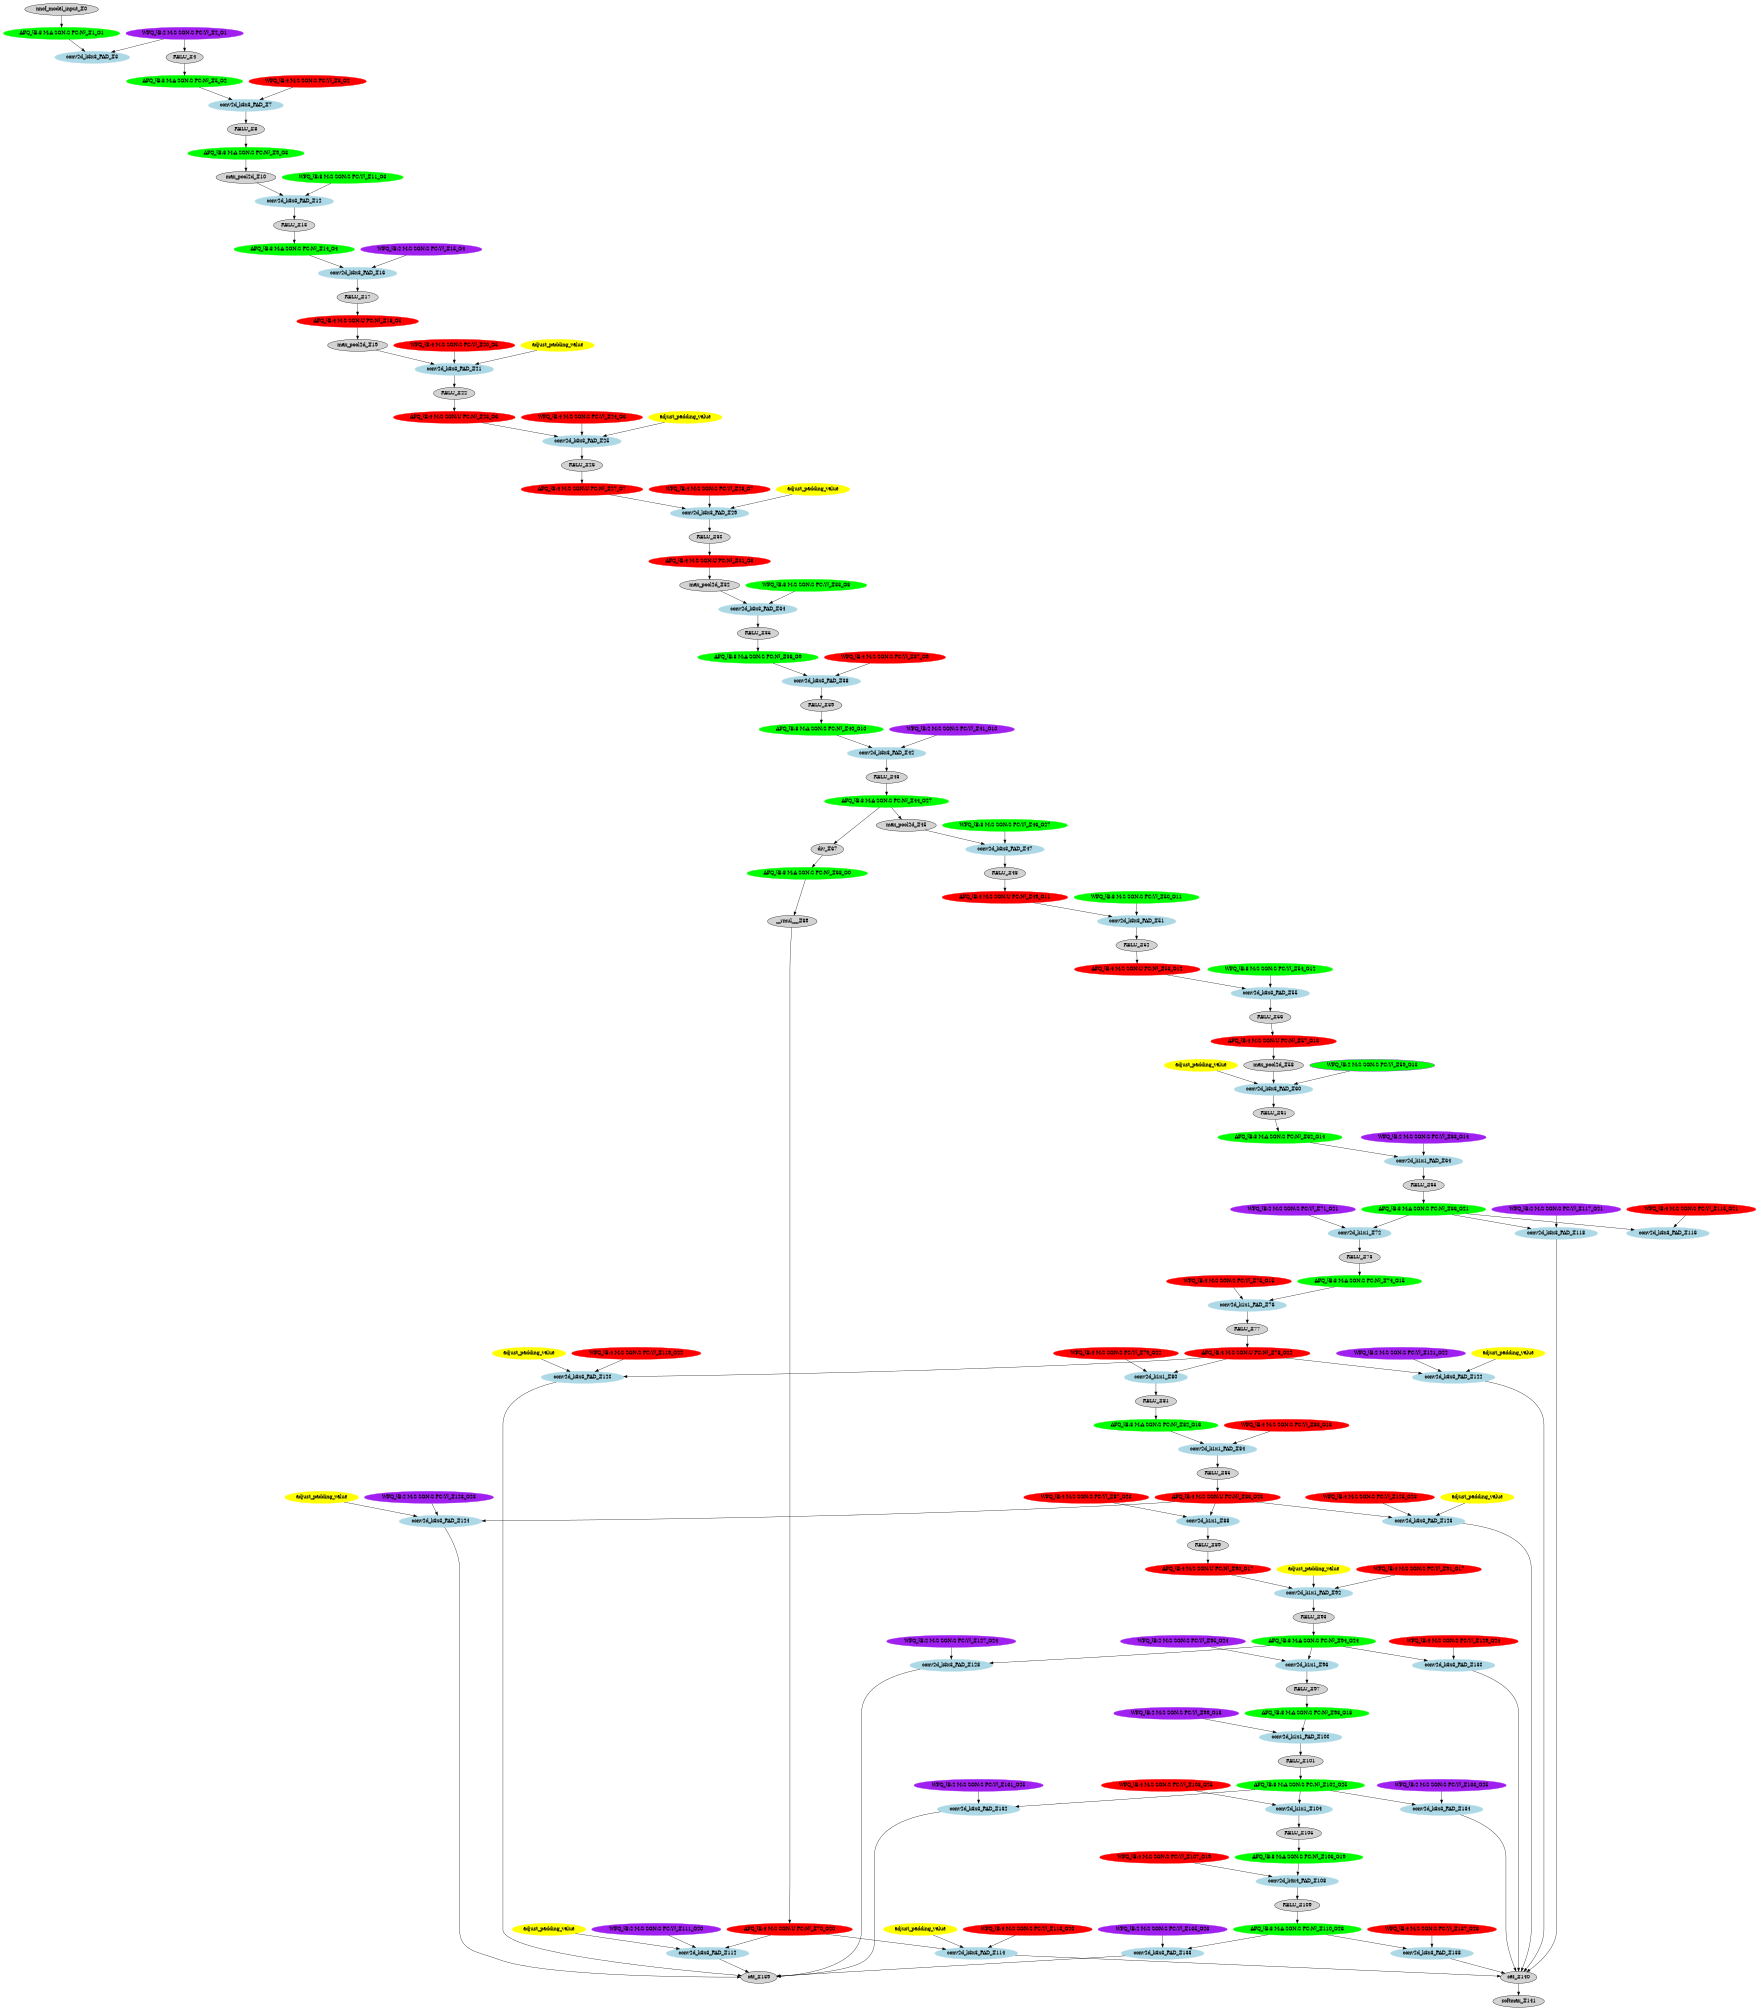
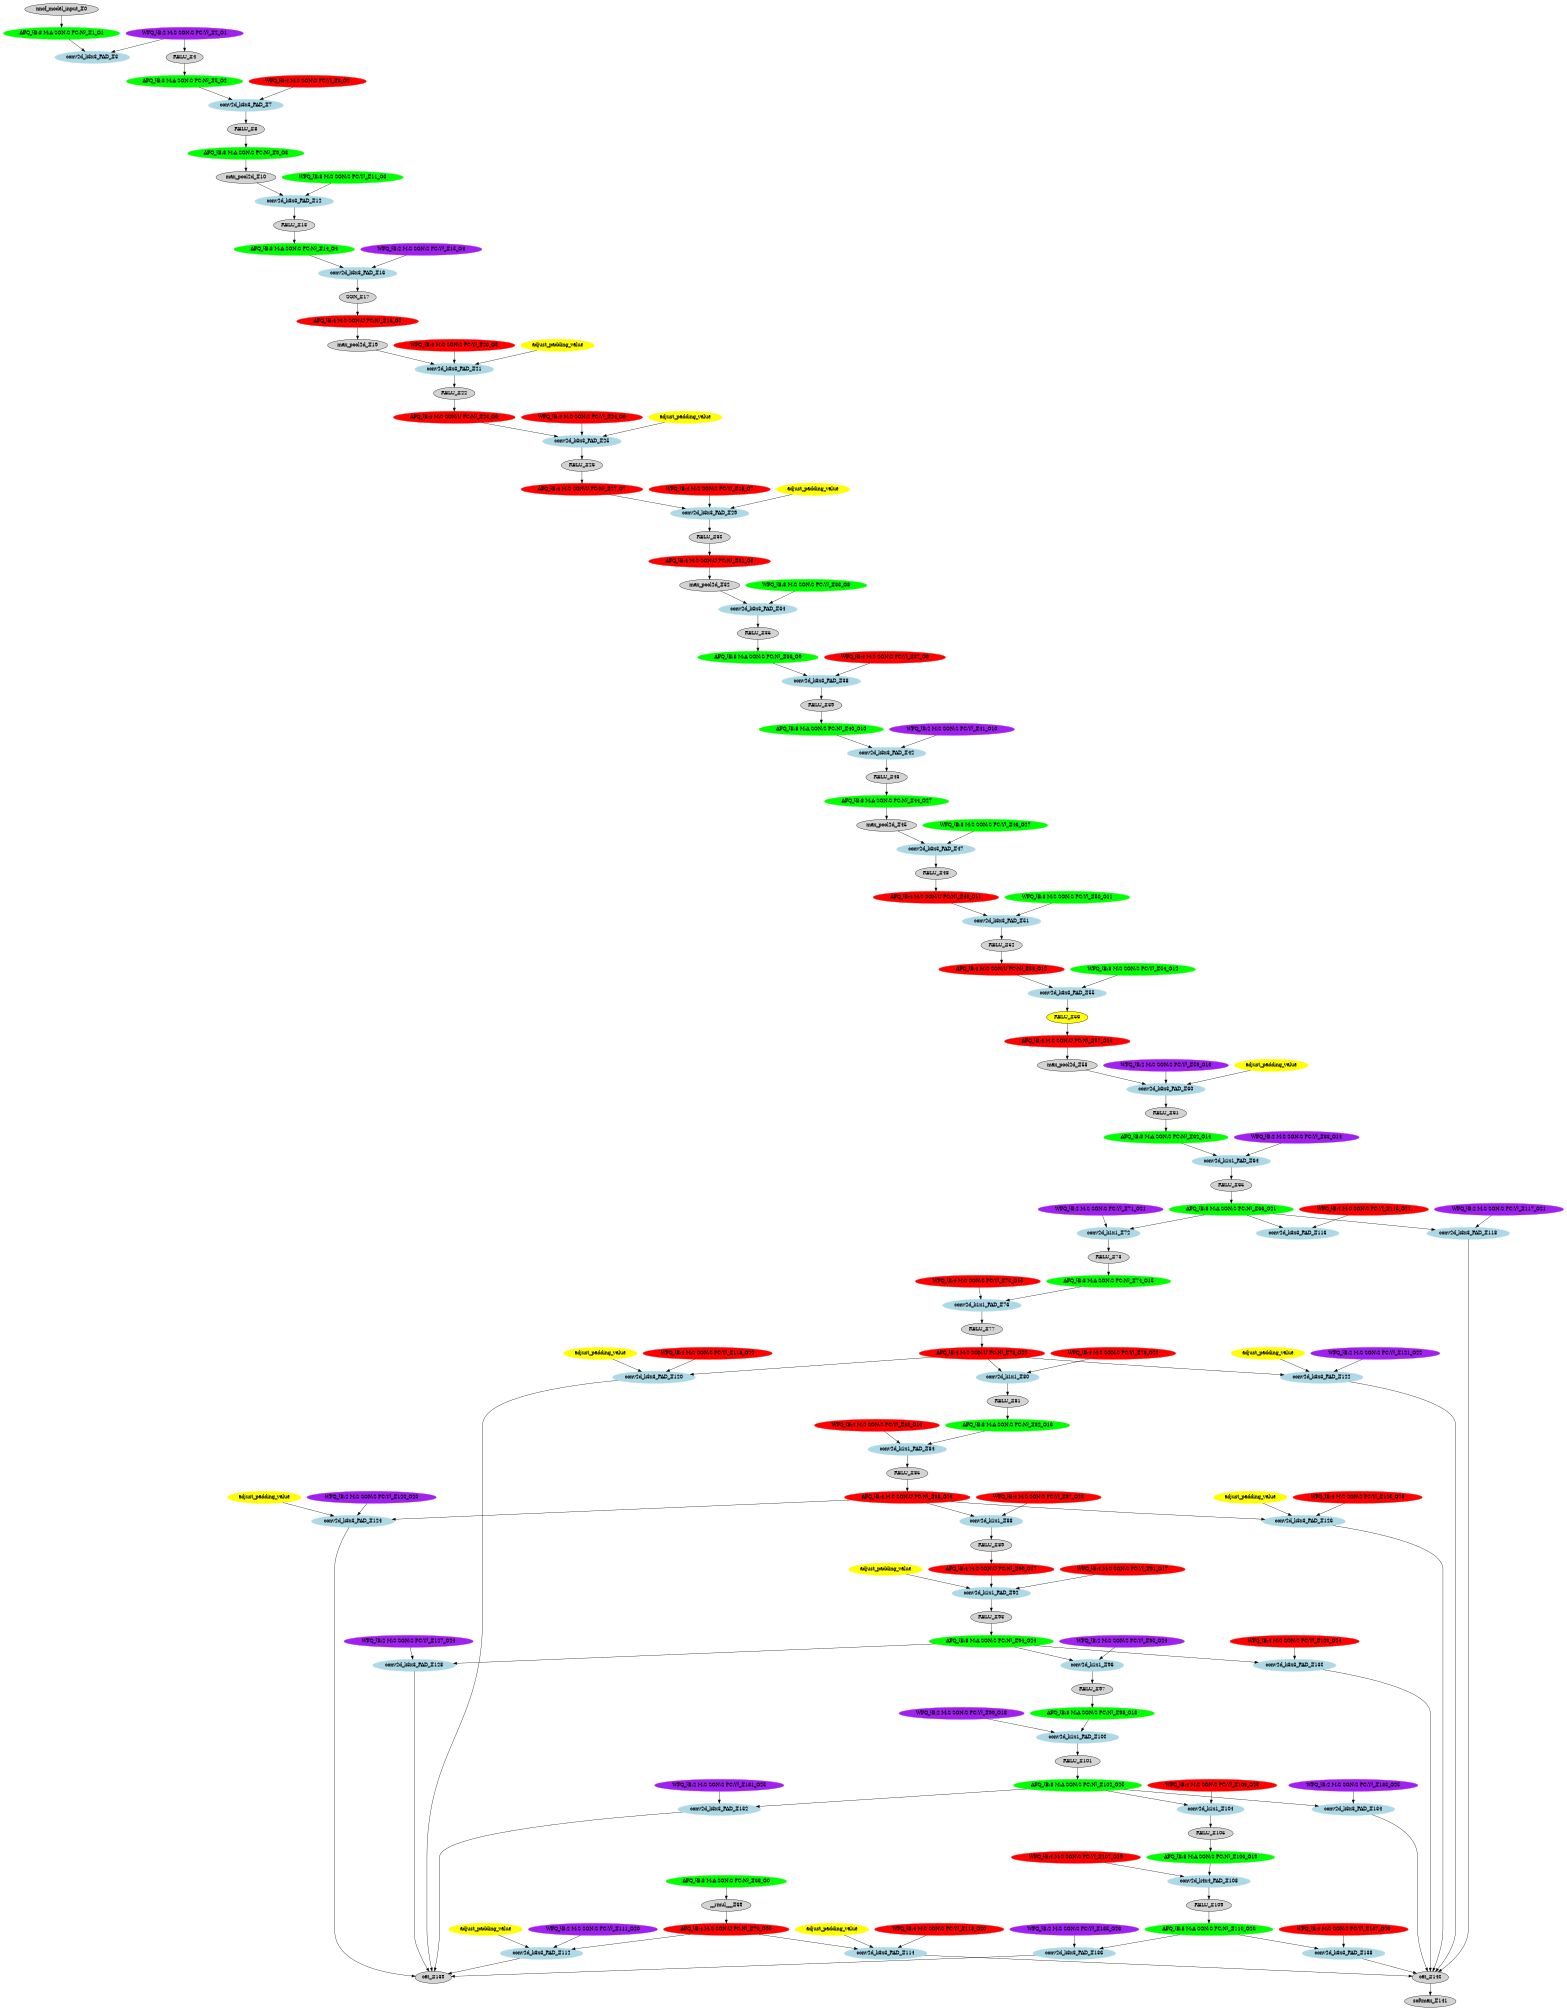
(358, 297) -> (358, 297)
(827, 849) -> none
(1270, 1017) -> (1067, 1017)
(1372, 1065) -> (1166, 1065)
